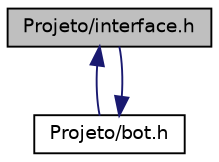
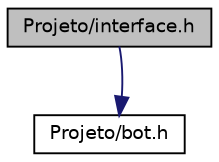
(97, 91) -> none
